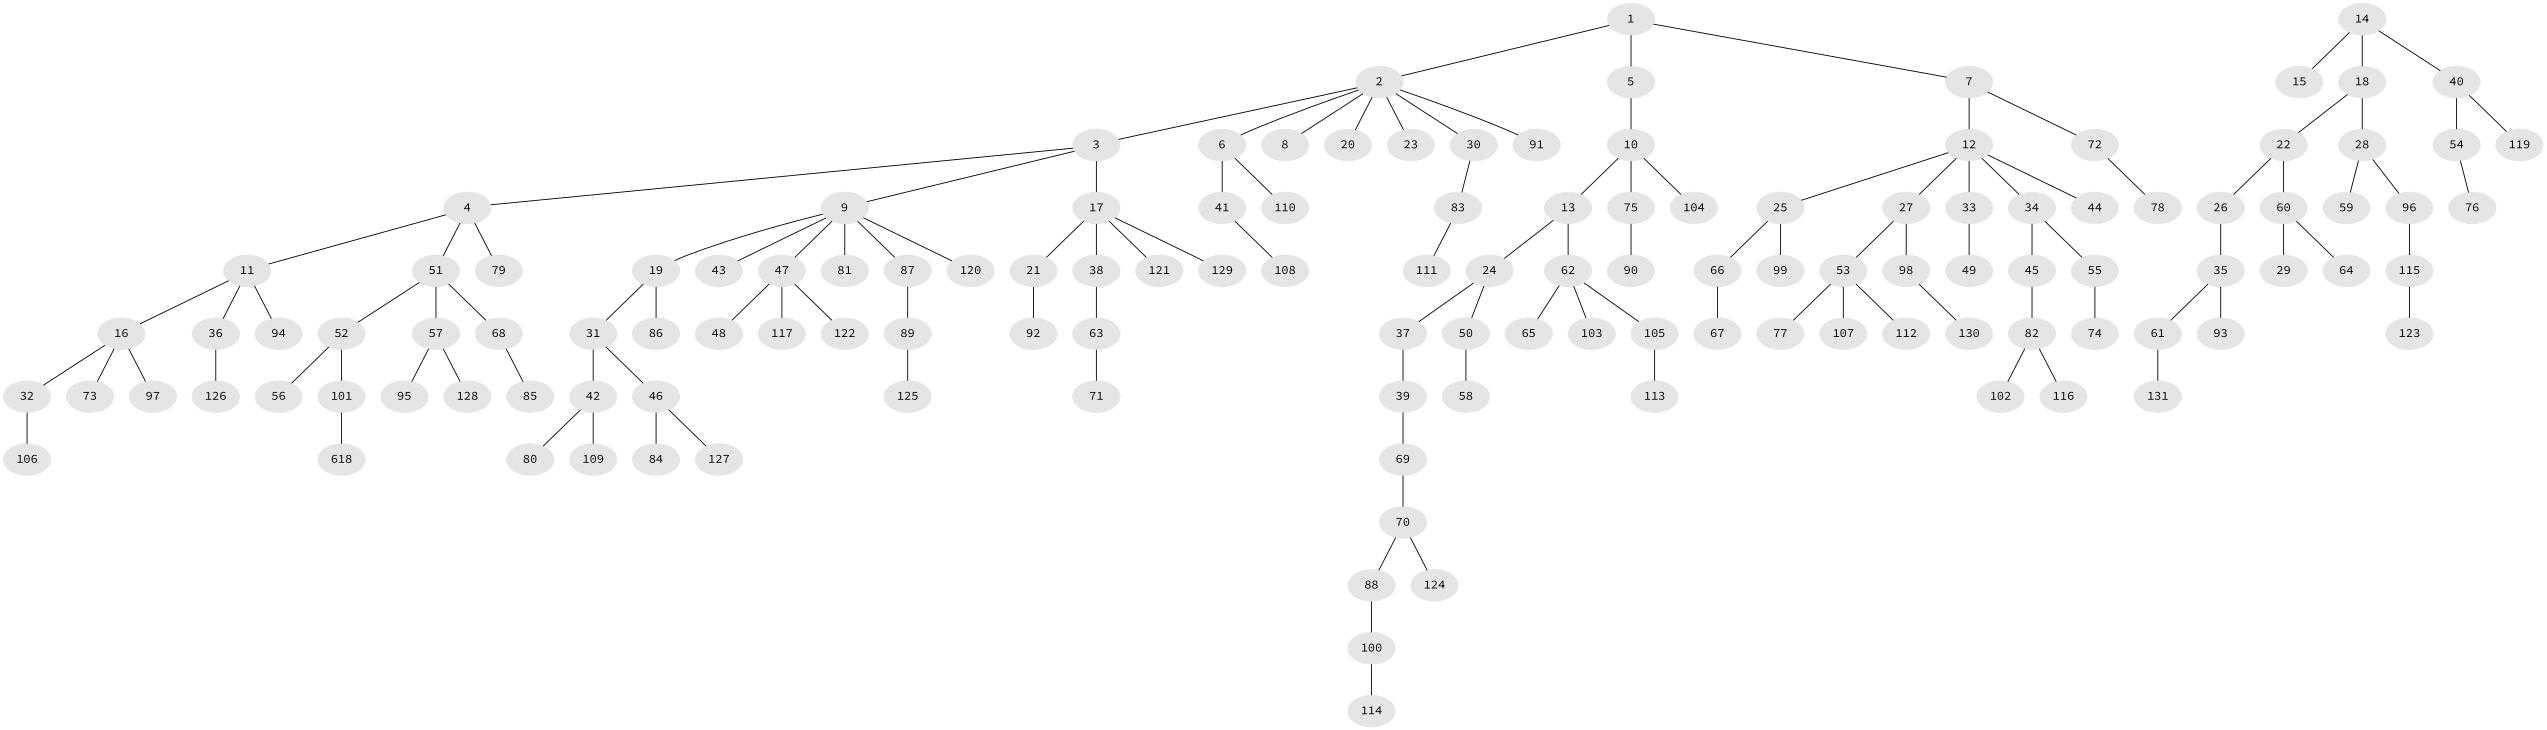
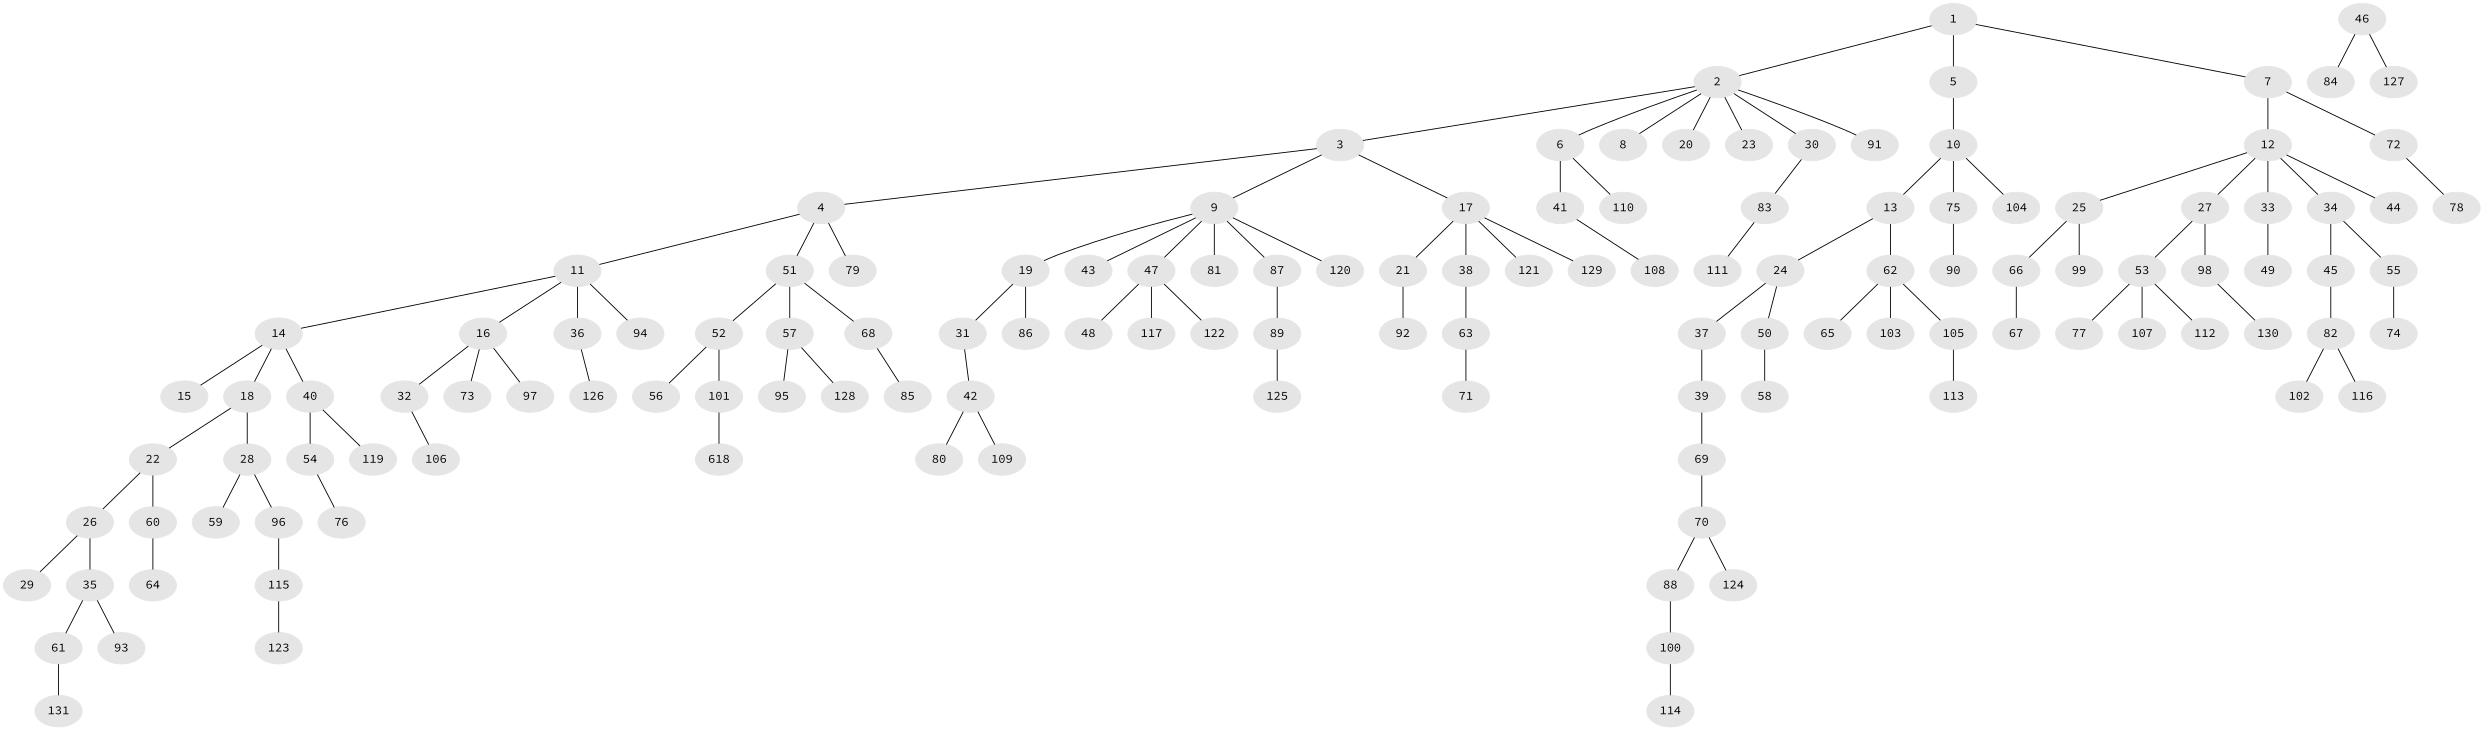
(2284, 239) -> (59, 554)
none -> (428, 302)
(625, 365) -> none
